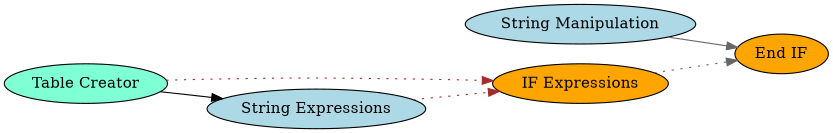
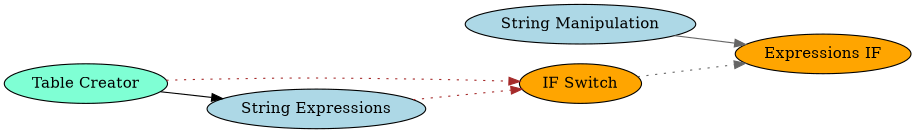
(782, 54) -> (823, 54)
(580, 84) -> (580, 84)
